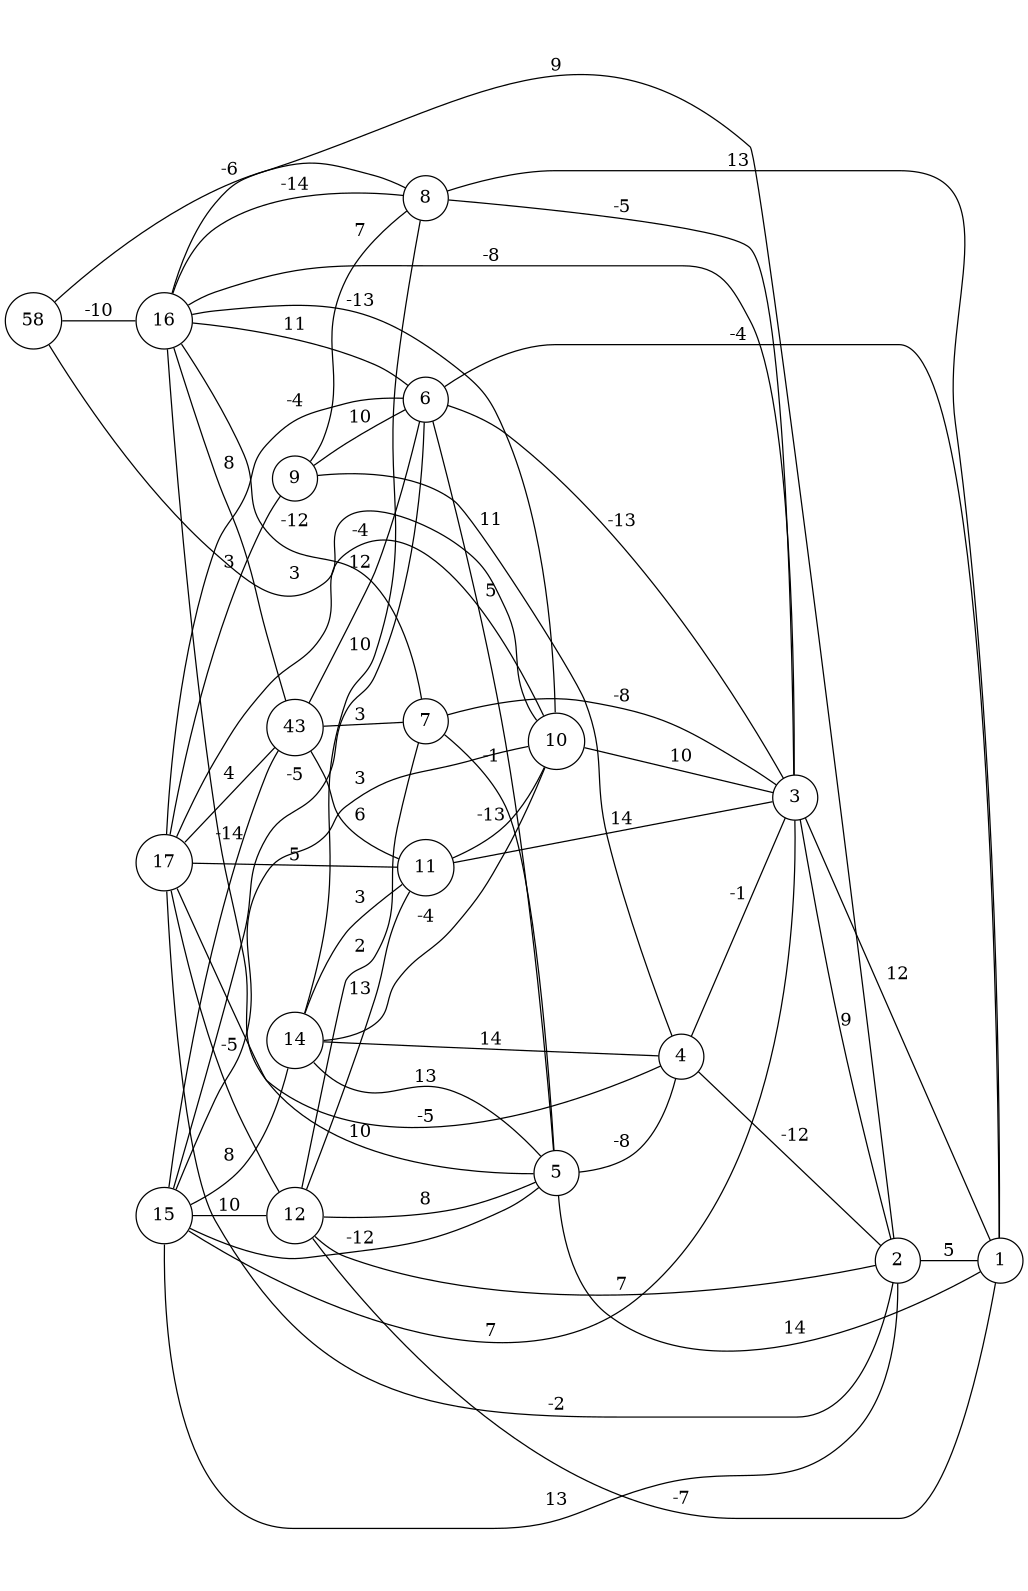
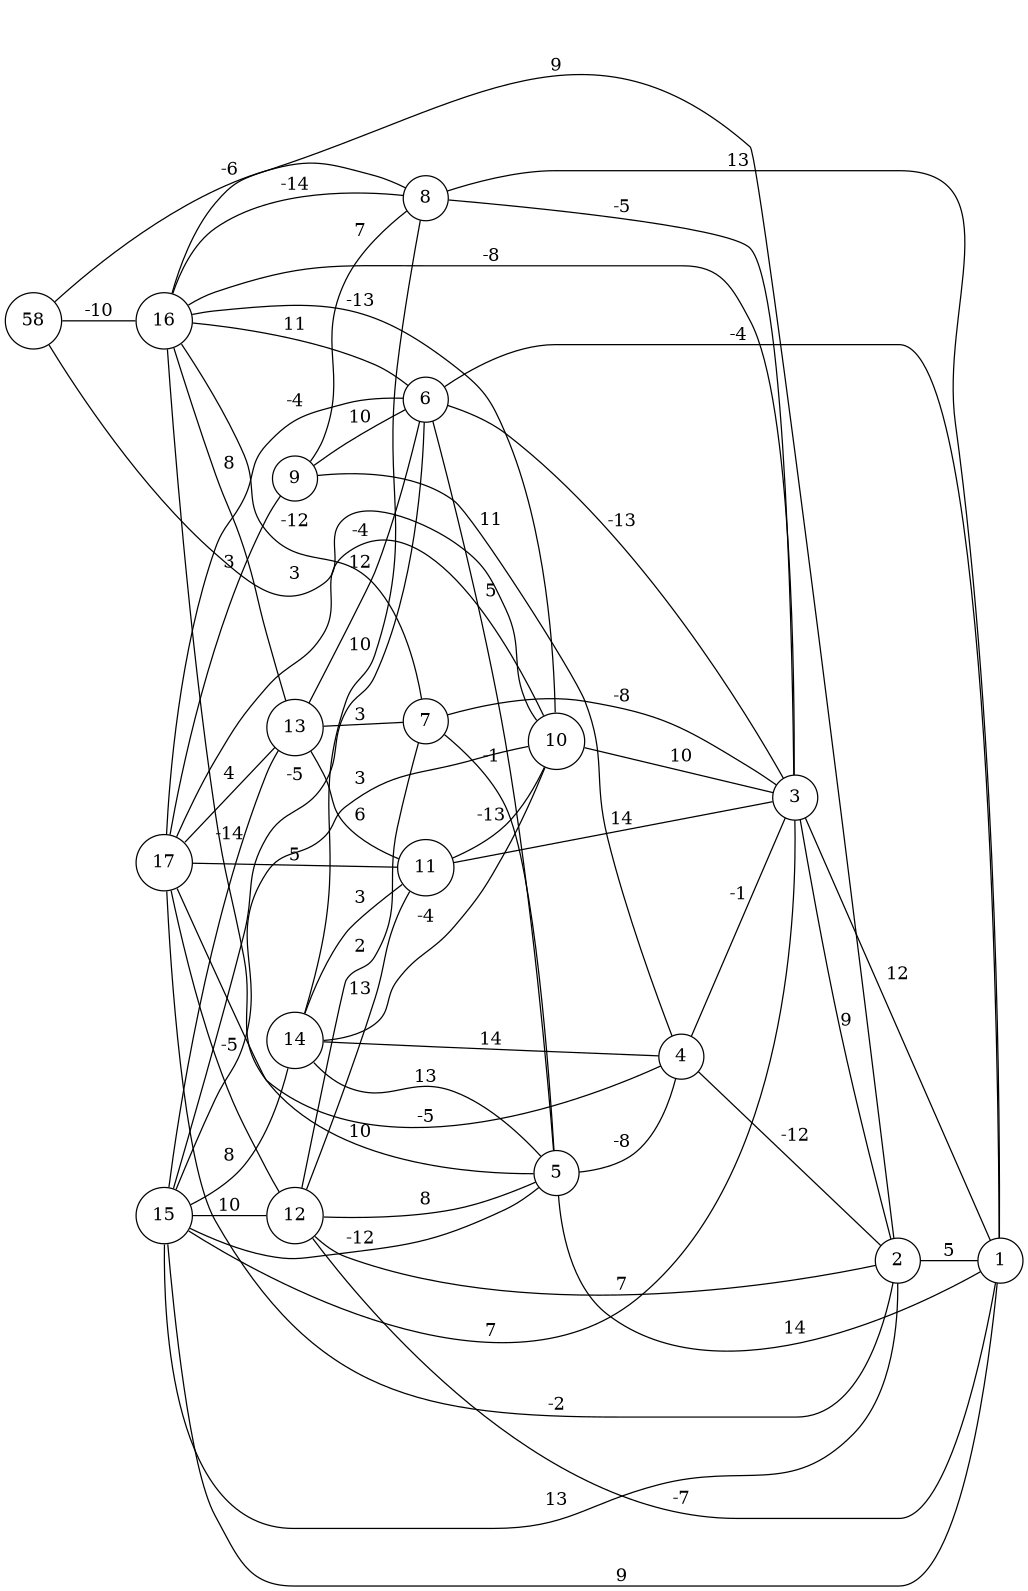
(295, 728) -> (295, 728)
none -> (567, 1586)
